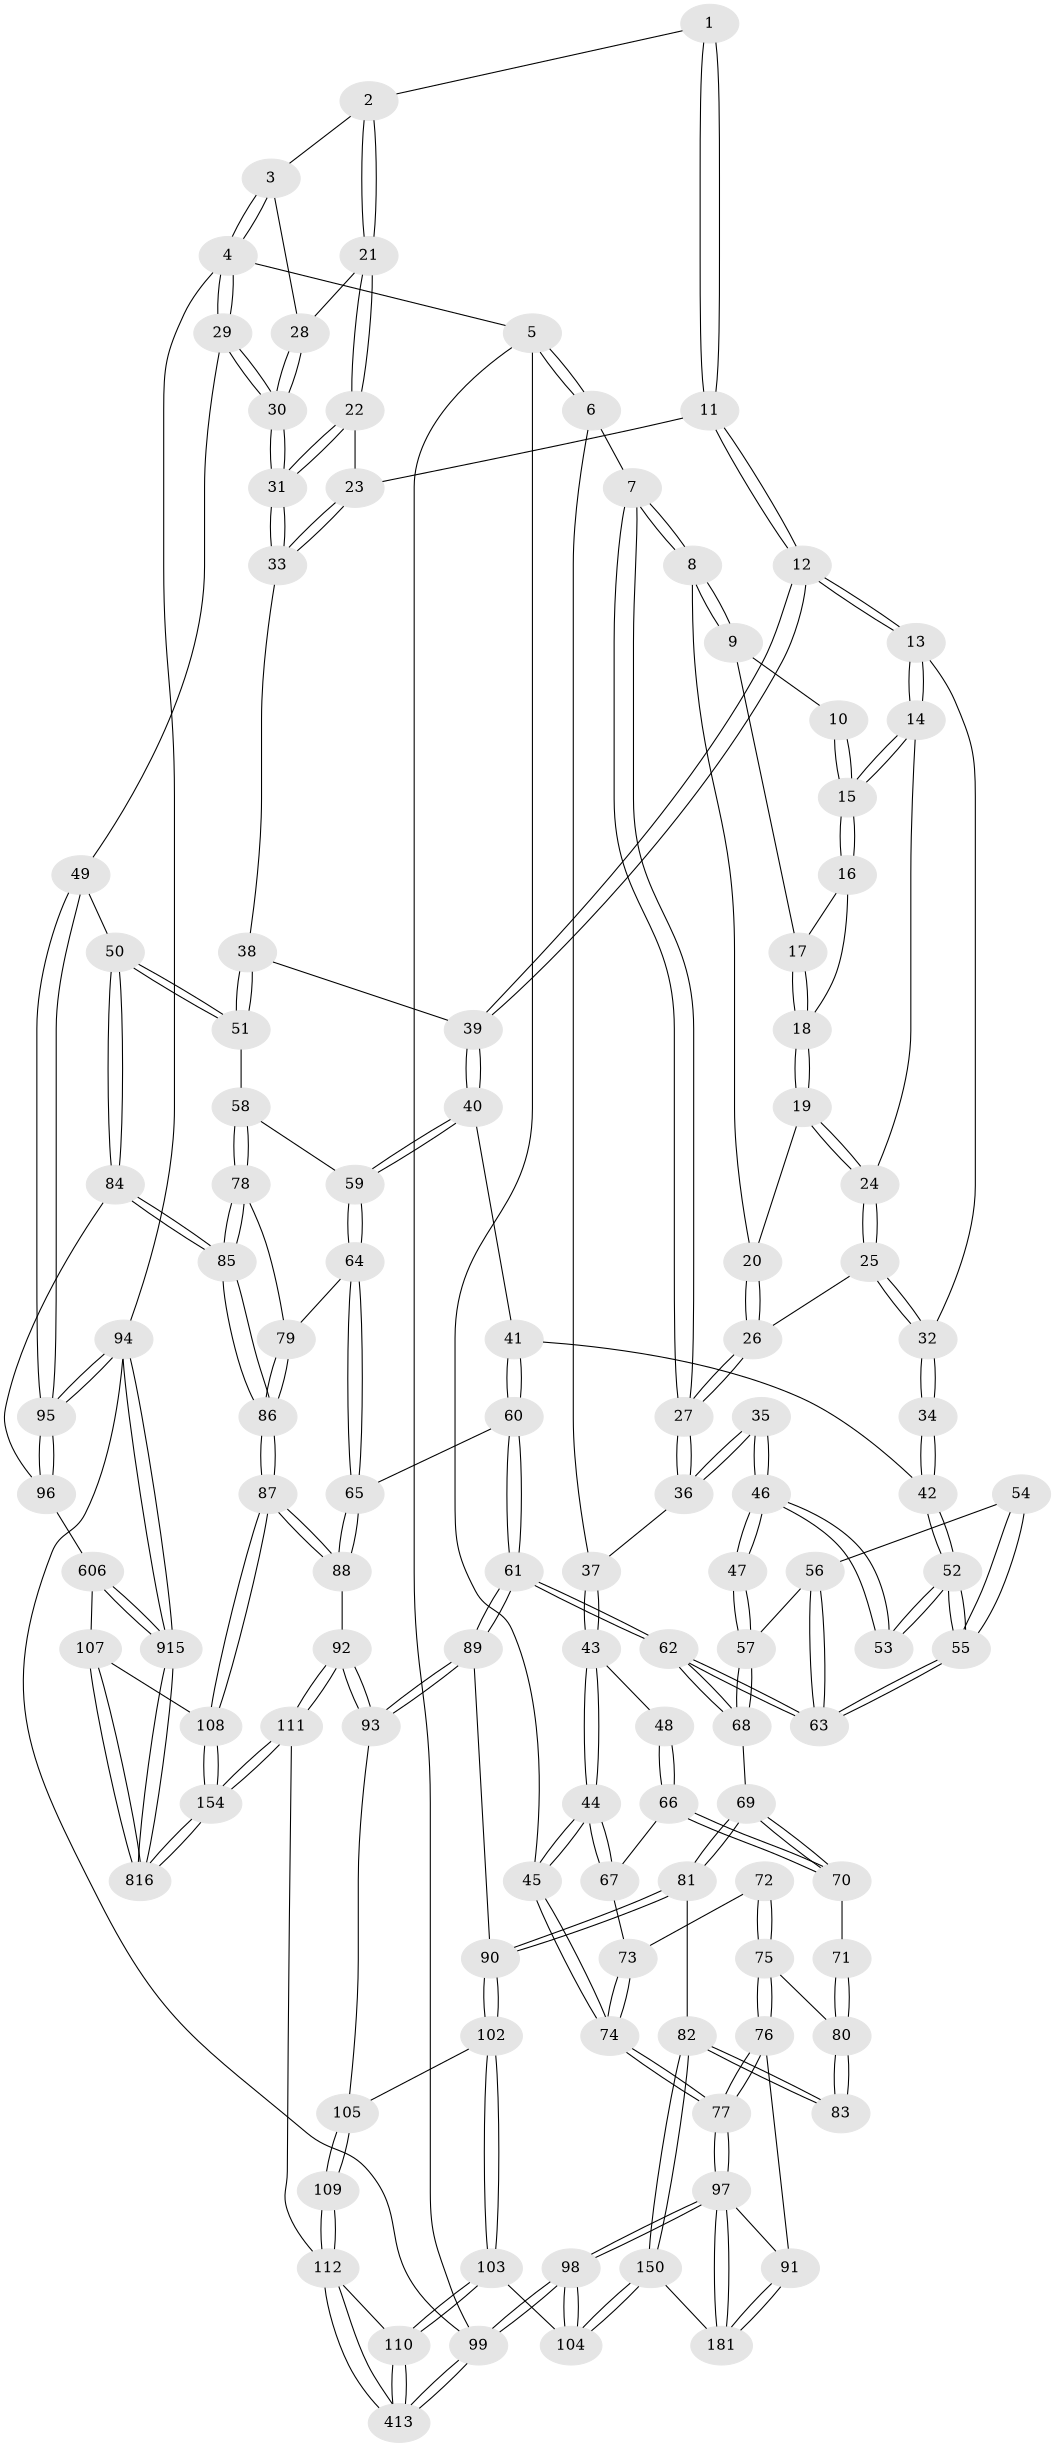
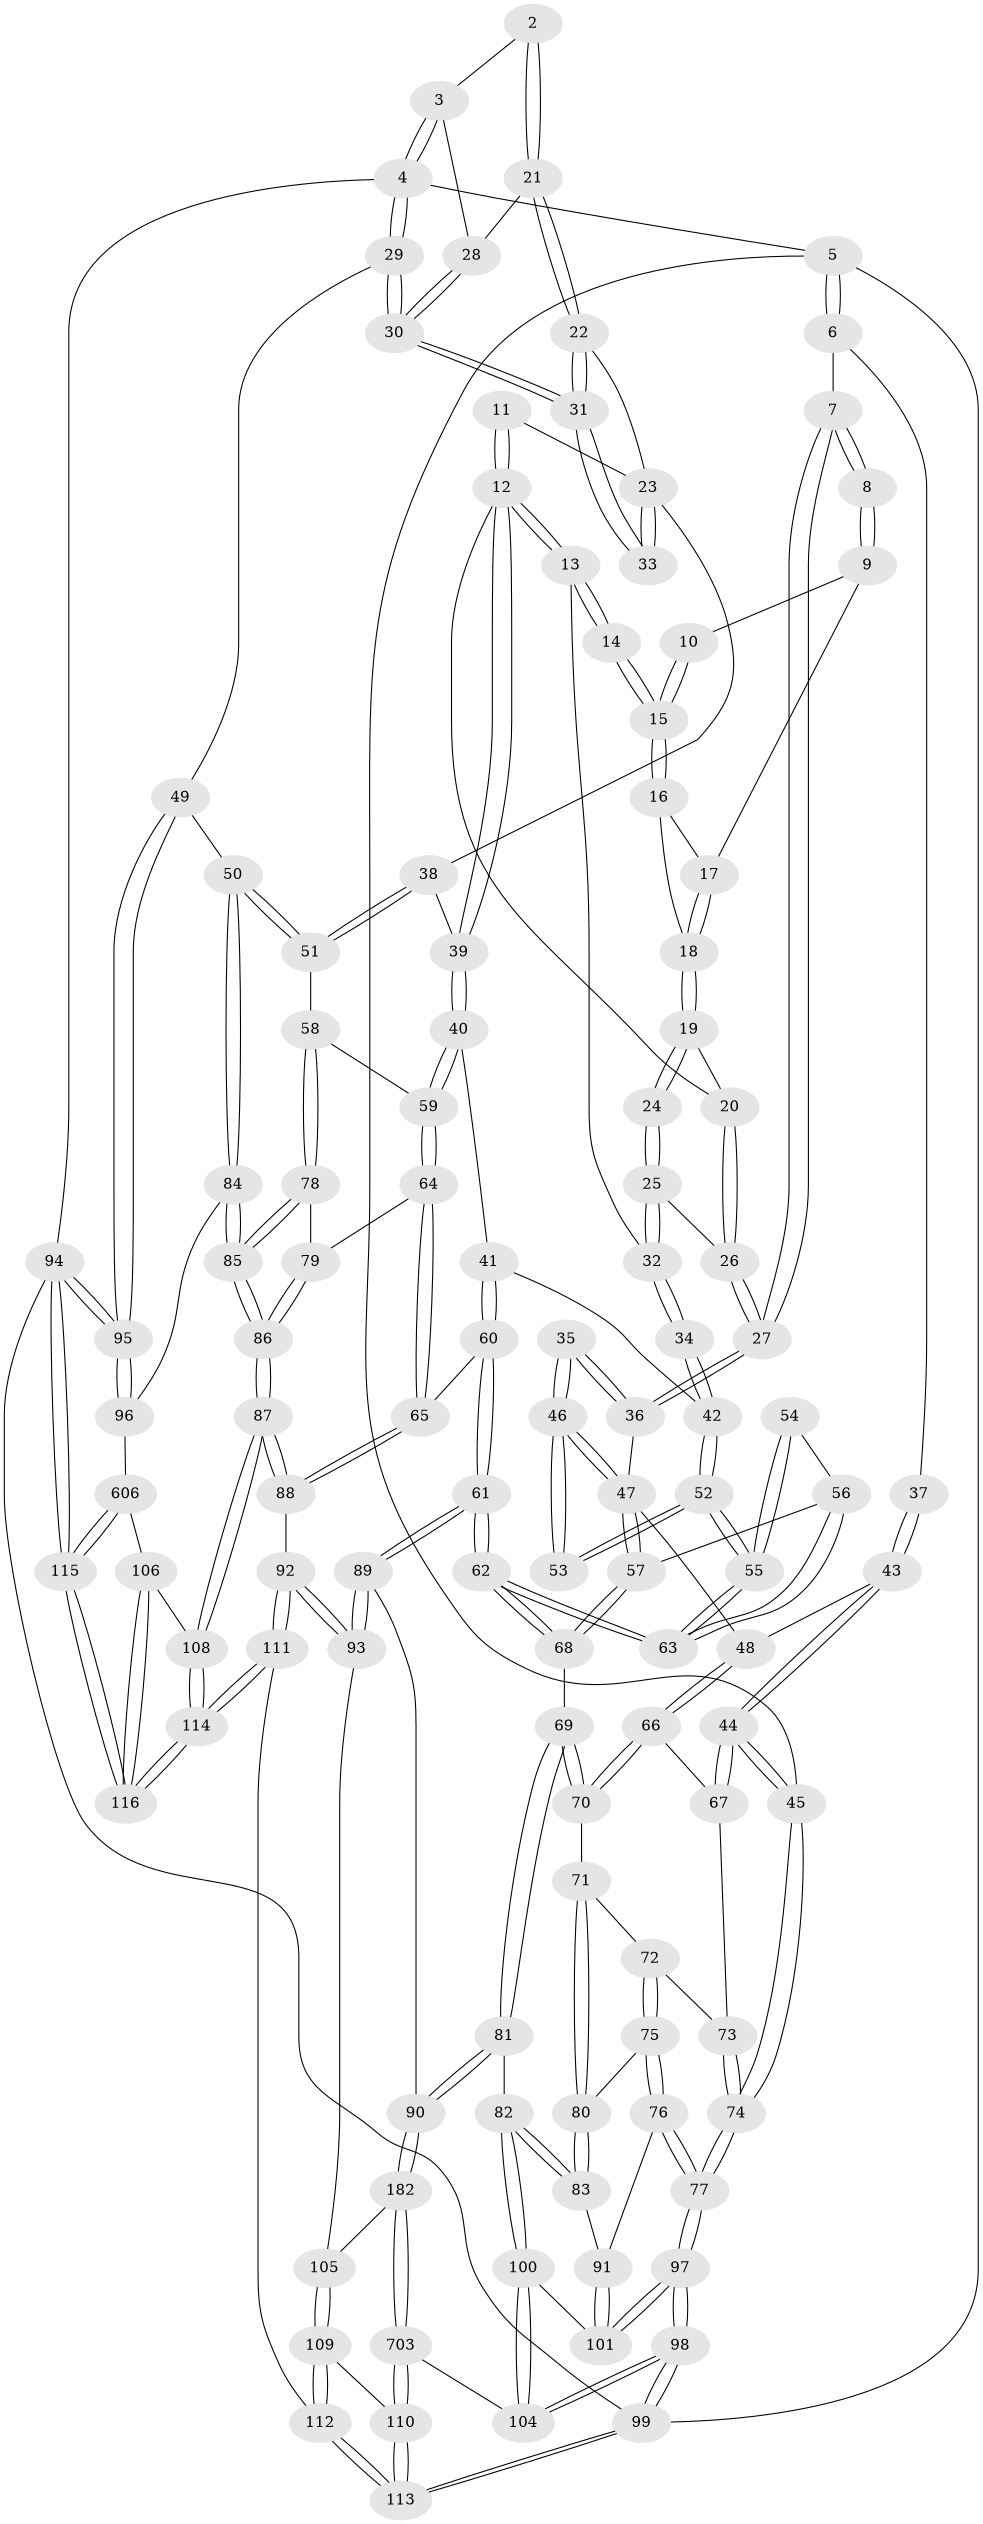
(710, 24) -> none
(262, 759) -> (692, 742)
(733, 913) -> (467, 827)
(911, 955) -> none
(638, 1533) -> (631, 1456)
none -> (689, 1570)
(91, 1649) -> (146, 1572)
(171, 1649) -> (66, 1572)
(211, 1804) -> (197, 1726)
(140, 1881) -> (126, 1804)
none -> (616, 1920)
(492, 2036) -> (401, 2191)
(756, 2230) -> (592, 2230)
(492, 2268) -> (401, 2346)
(651, 2268) -> (524, 2268)
(364, 2307) -> (361, 2384)
(722, 2346) -> (601, 2346)
(399, 2423) -> (401, 2500)
